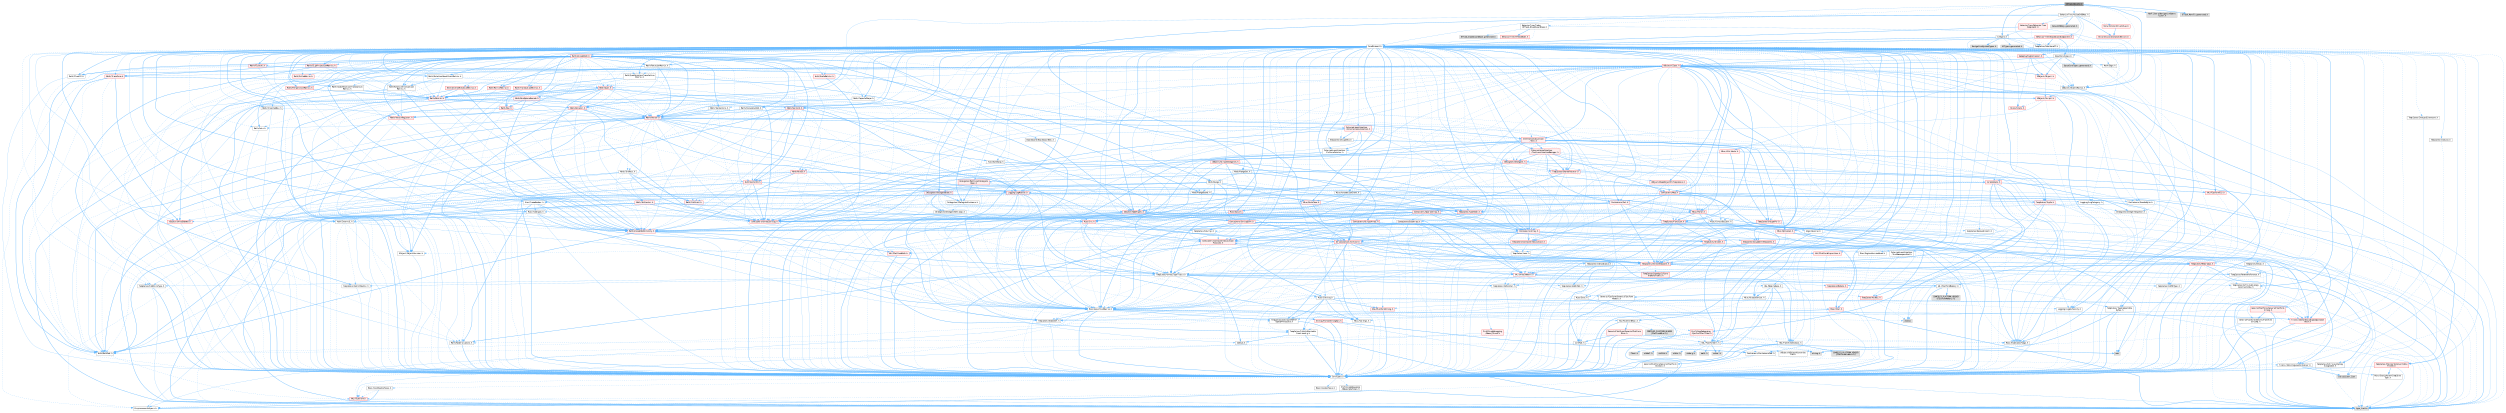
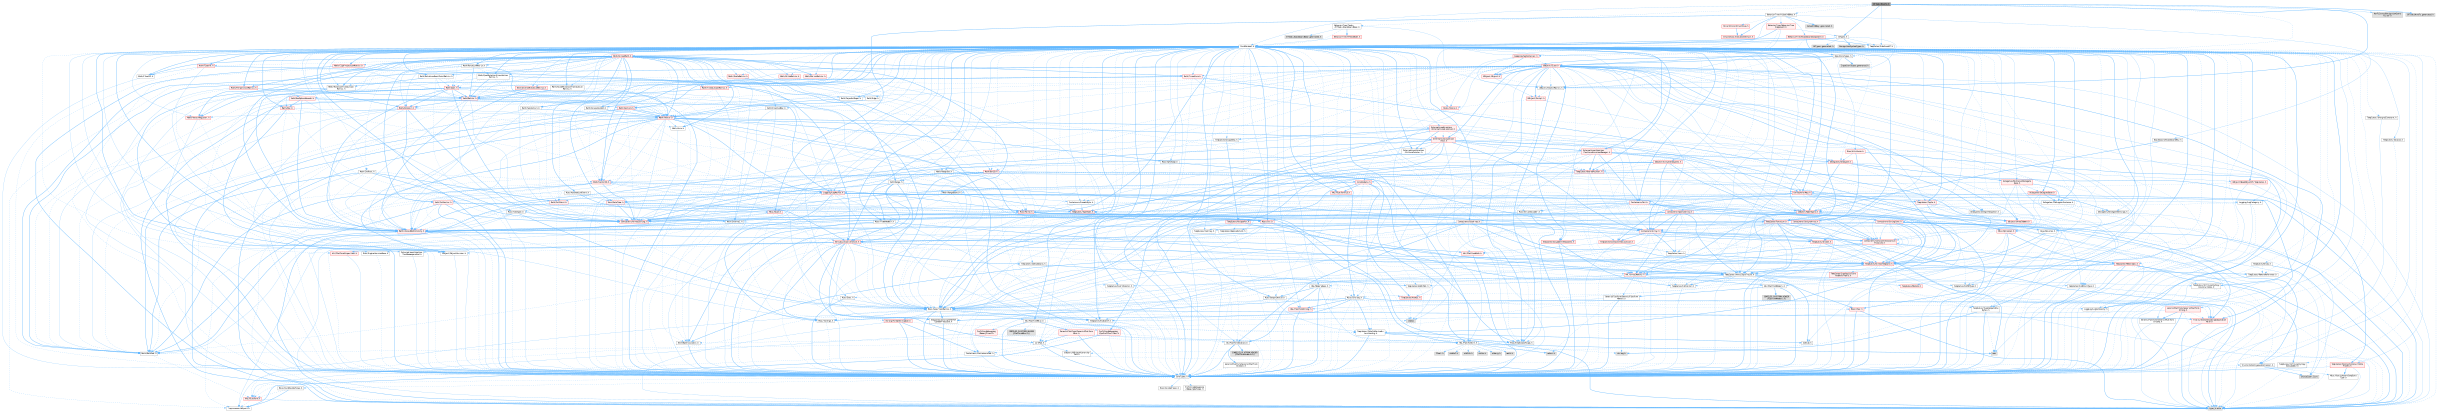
none -> (426, 68)
(569, 100) -> (789, 104)
(823, 170) -> none
(508, 188) -> (271, 217)
(535, 207) -> (651, 229)
